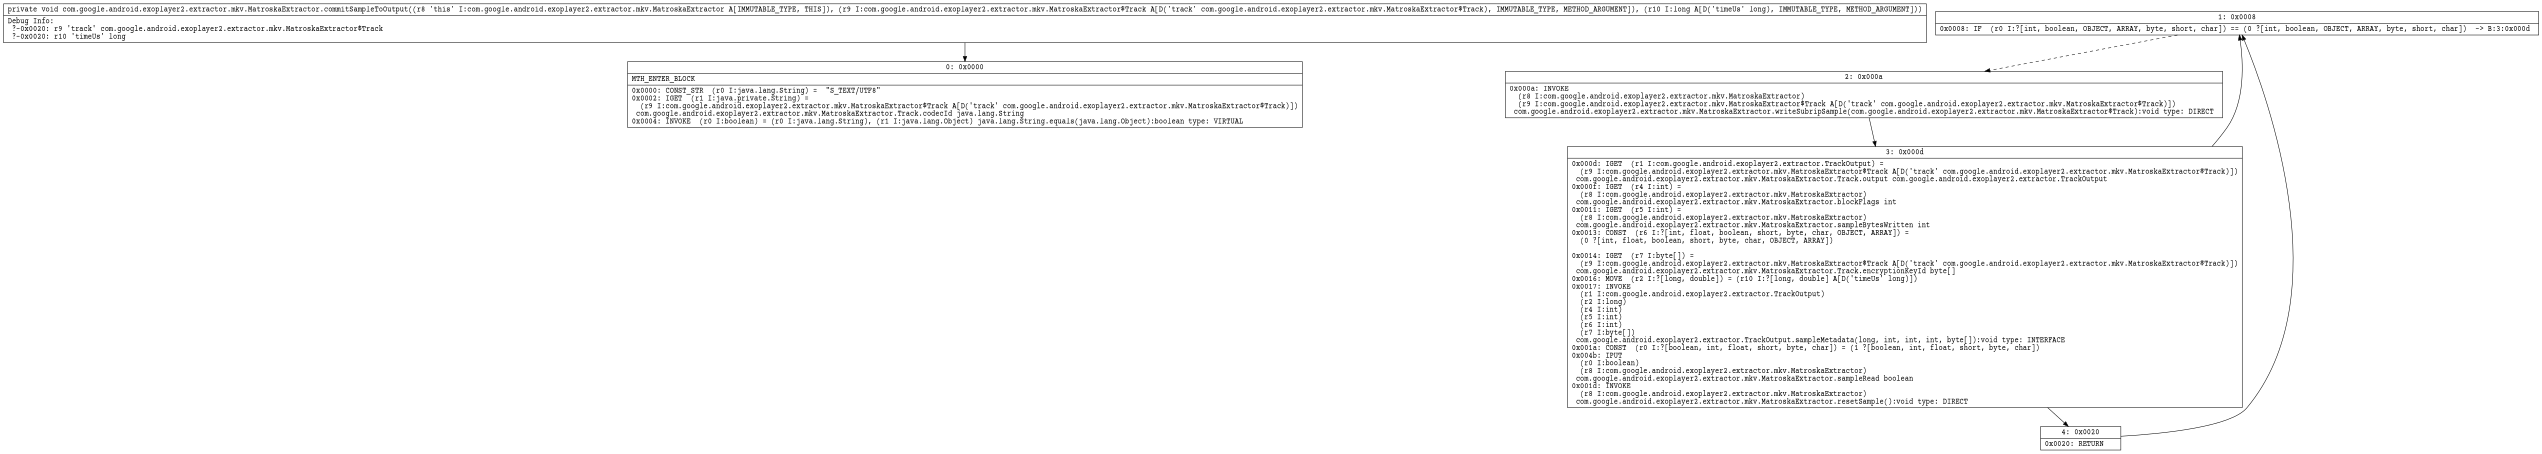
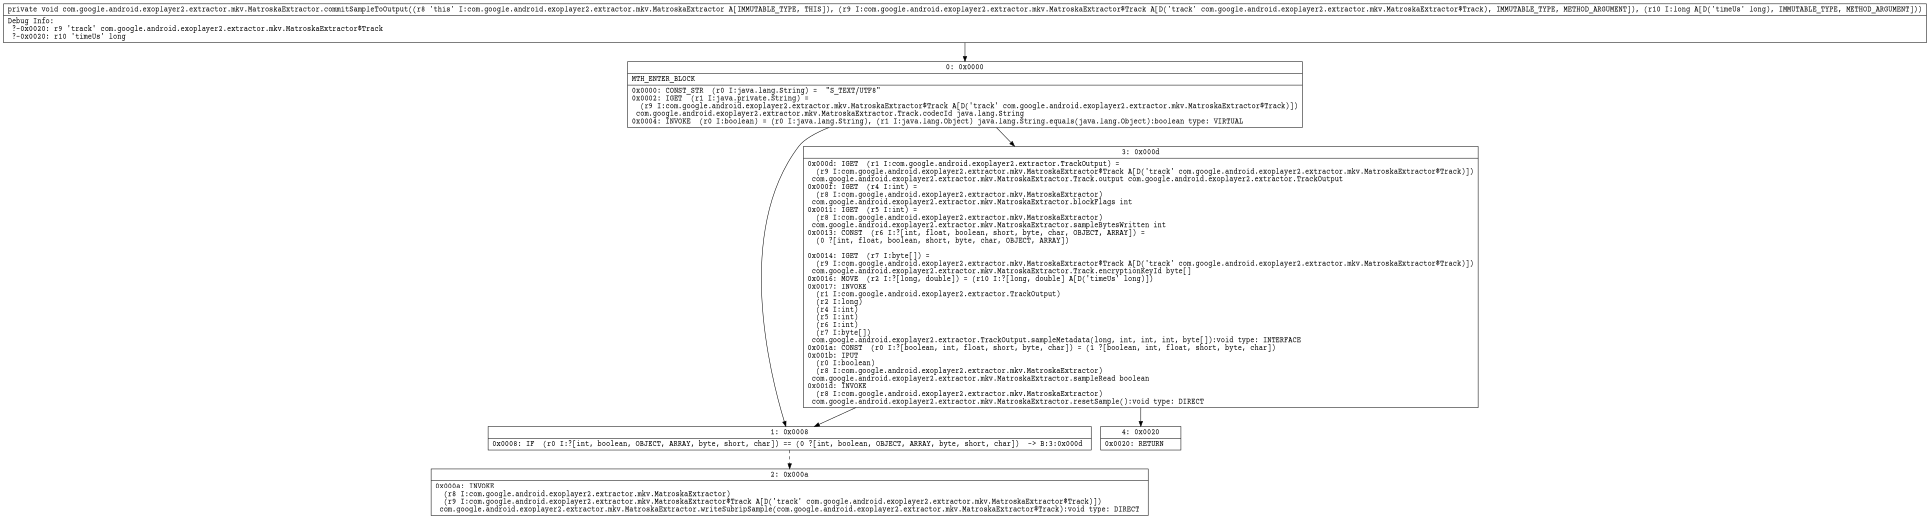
(1872, 130) -> (1004, 135)
(2291, 291) -> (762, 263)
(1601, 355) -> (837, 355)
